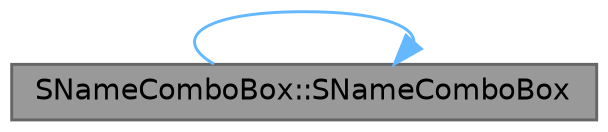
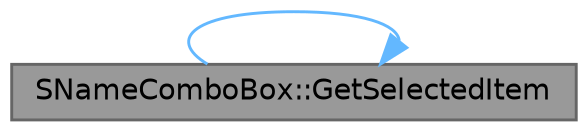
(304, 92) -> (294, 92)
